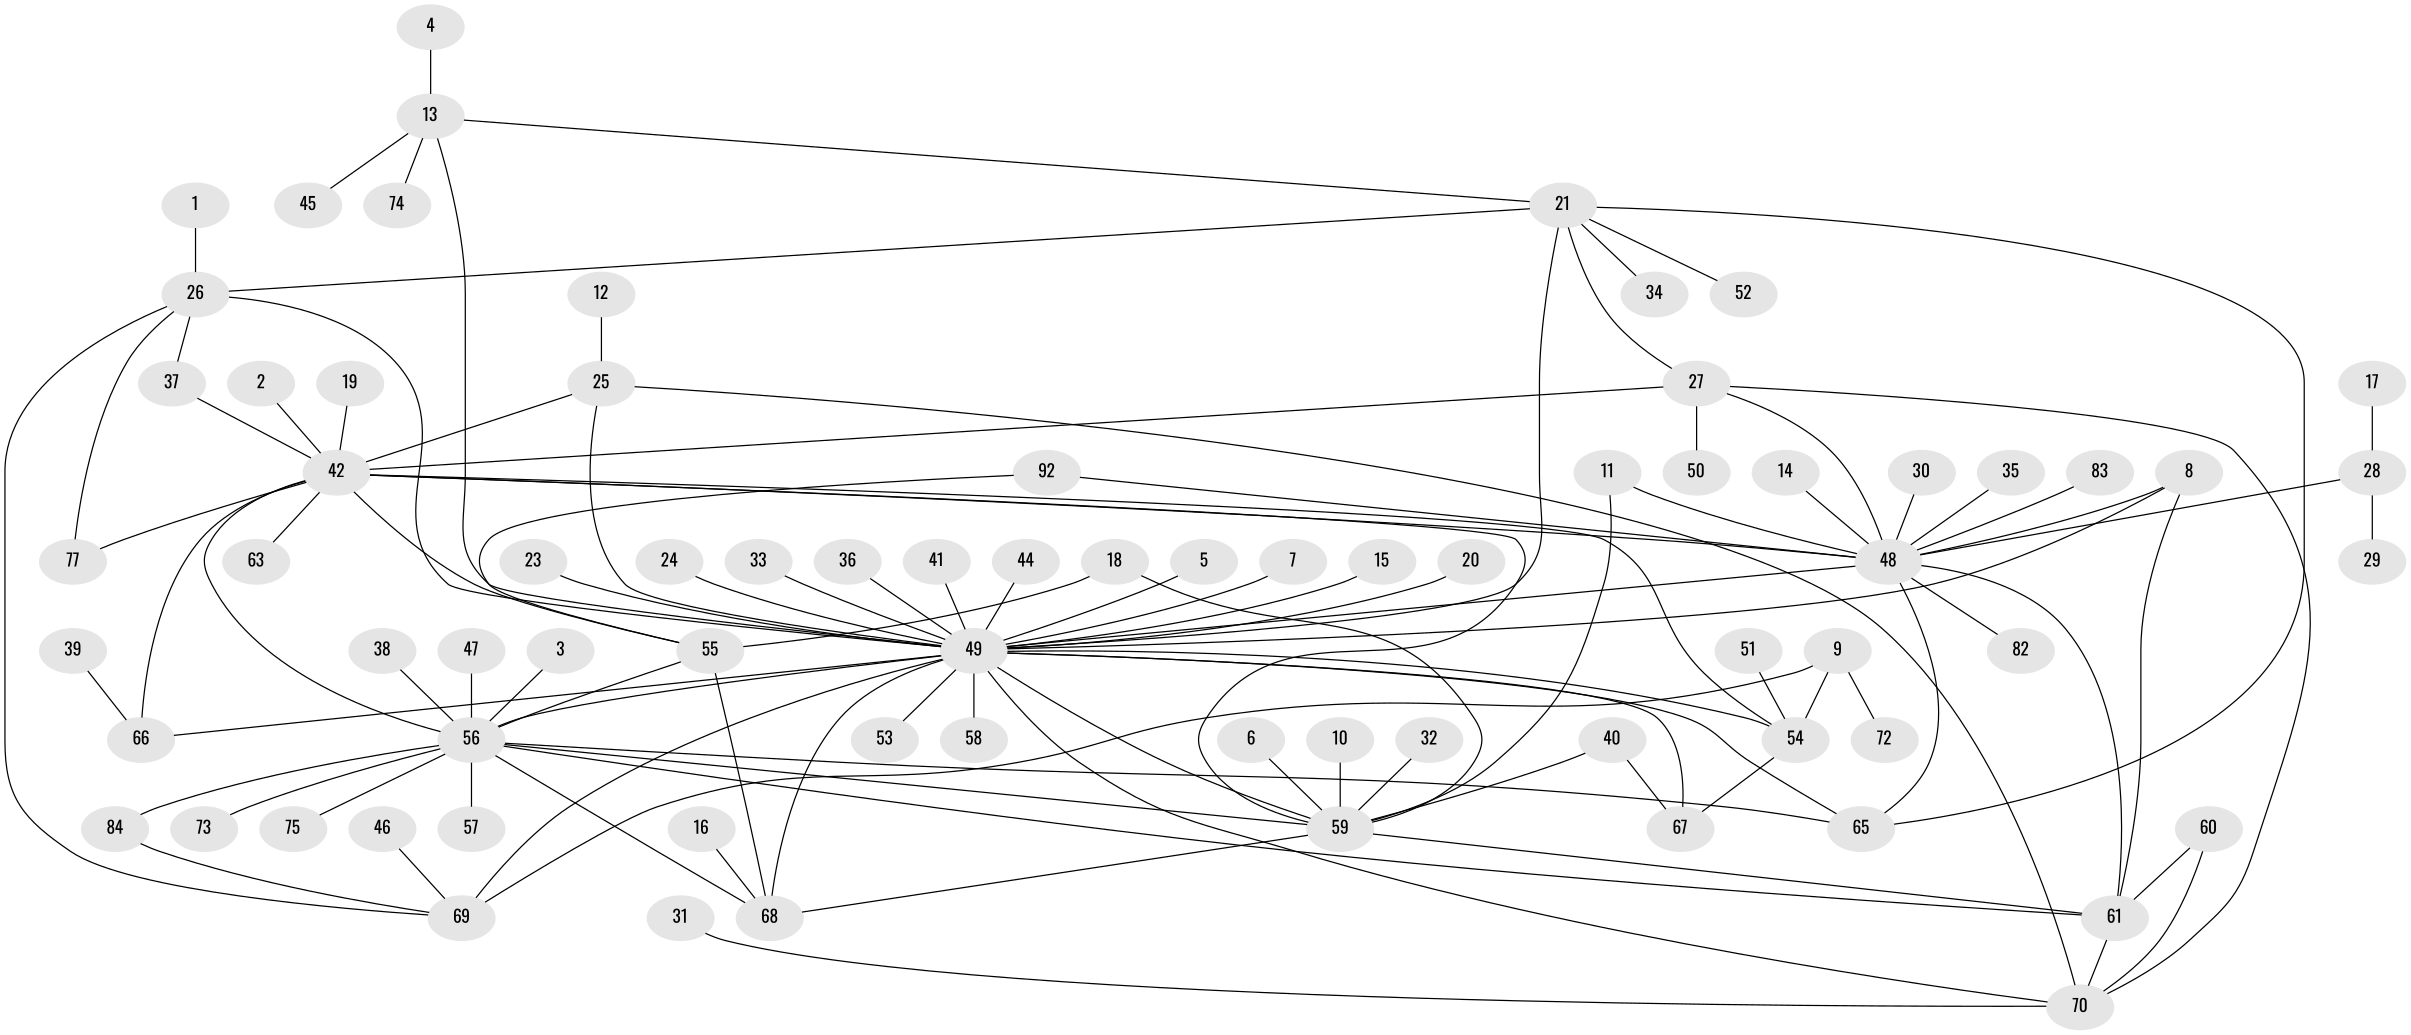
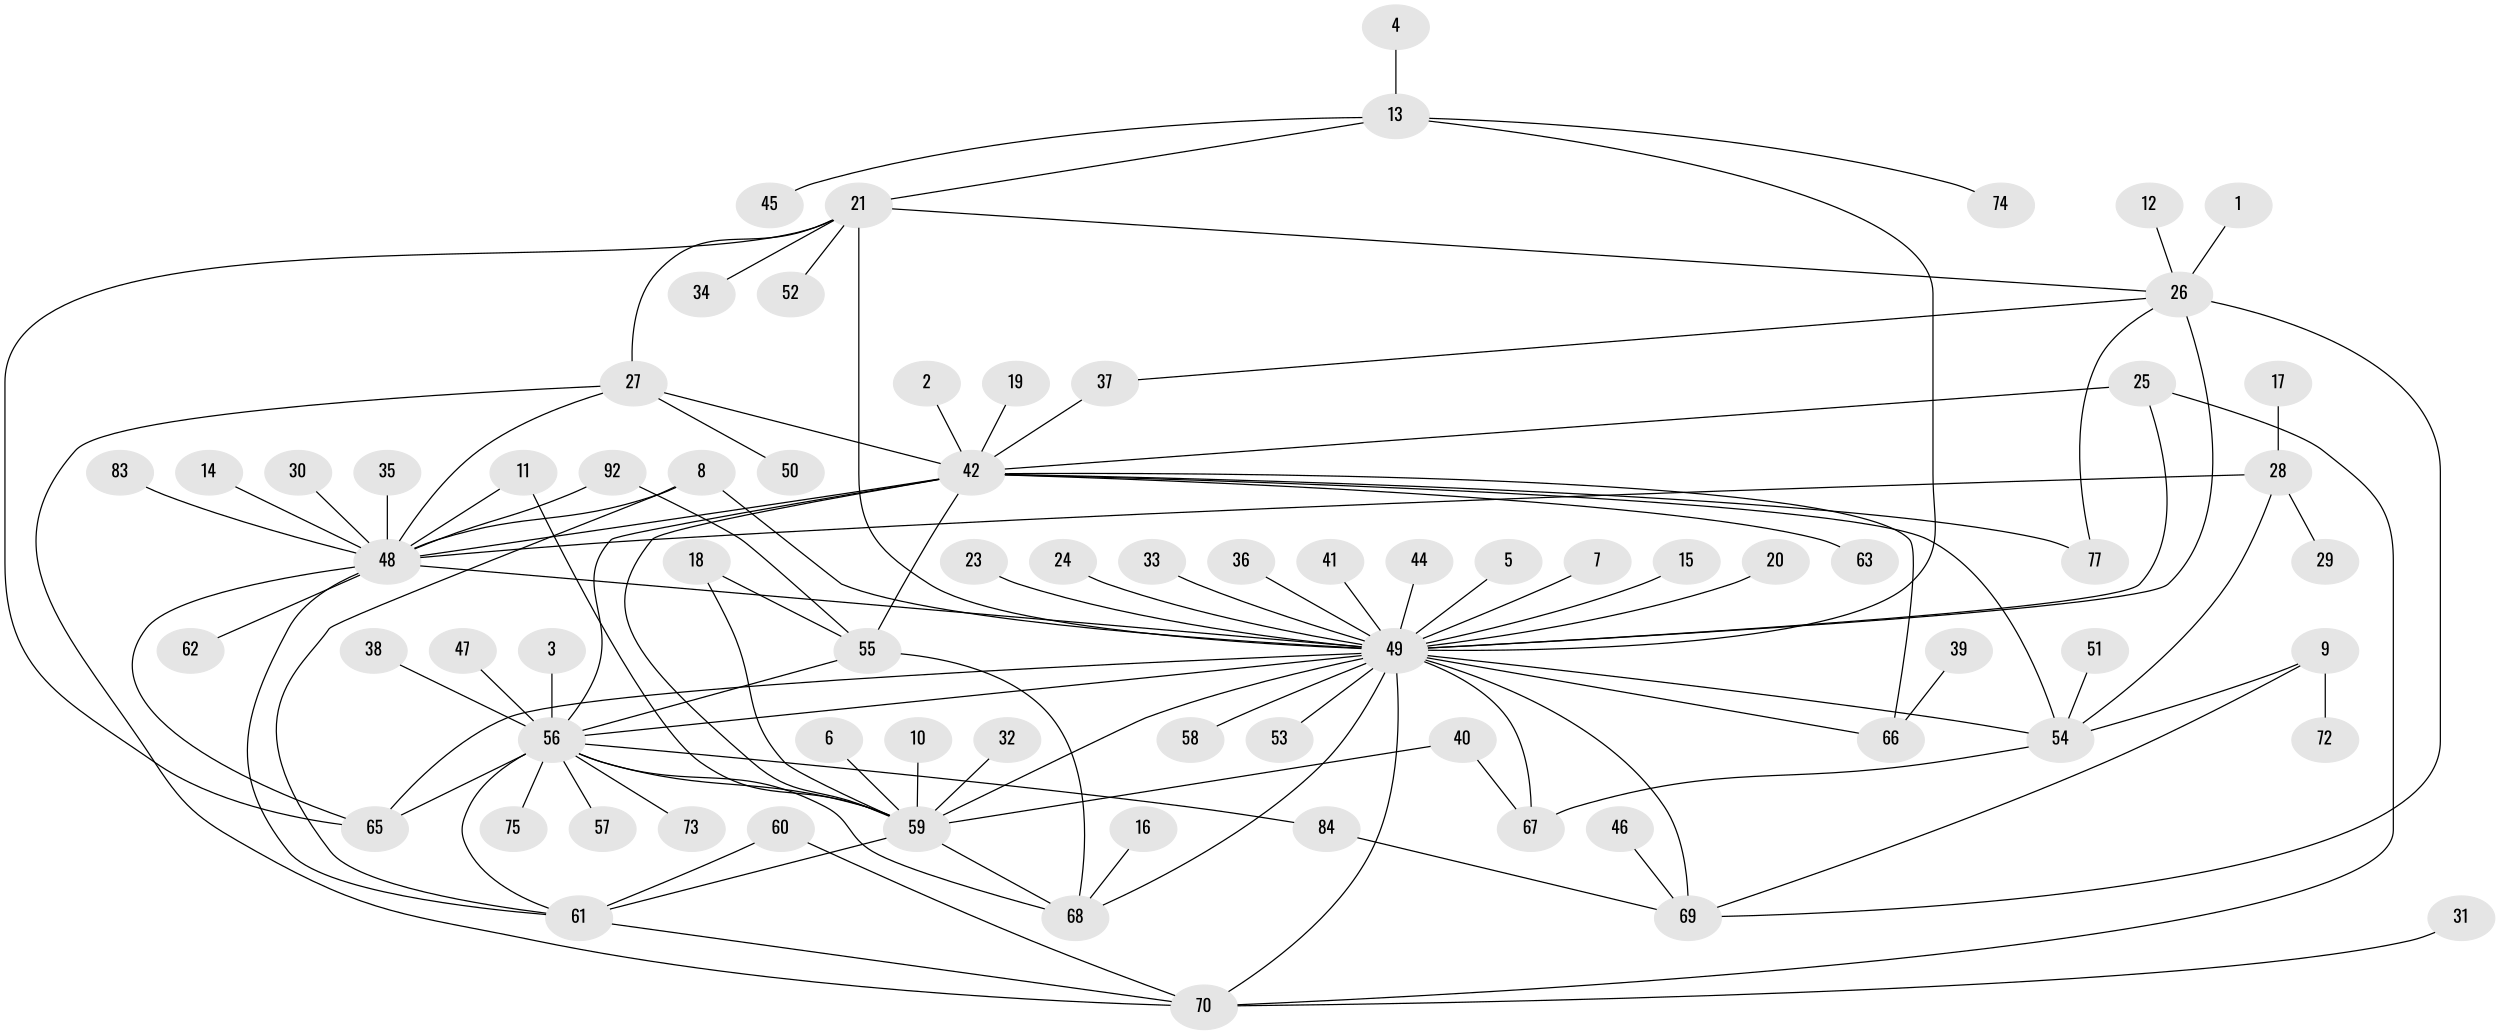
(601, 339) -> (2164, 250)
none -> (2196, 624)
(2021, 651) -> (191, 651)
